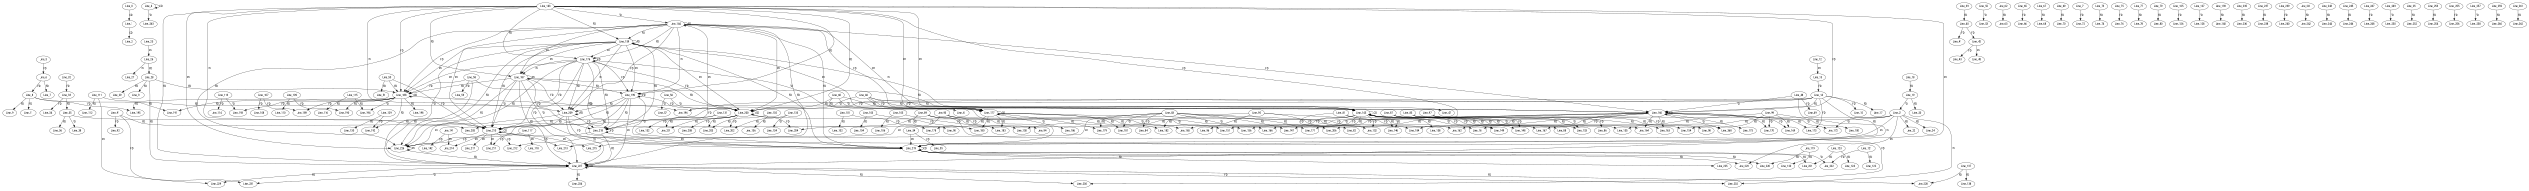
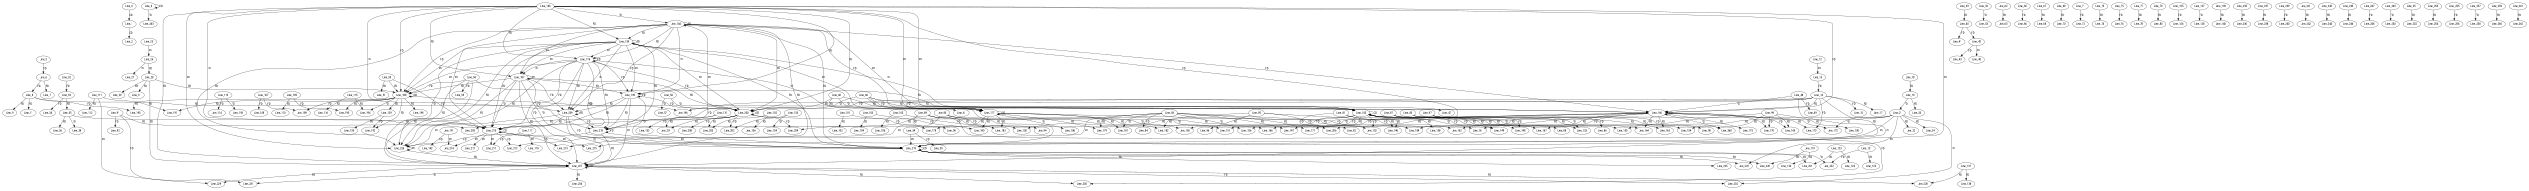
(283, 102) -> (394, 103)
(512, 132) -> (434, 117)
